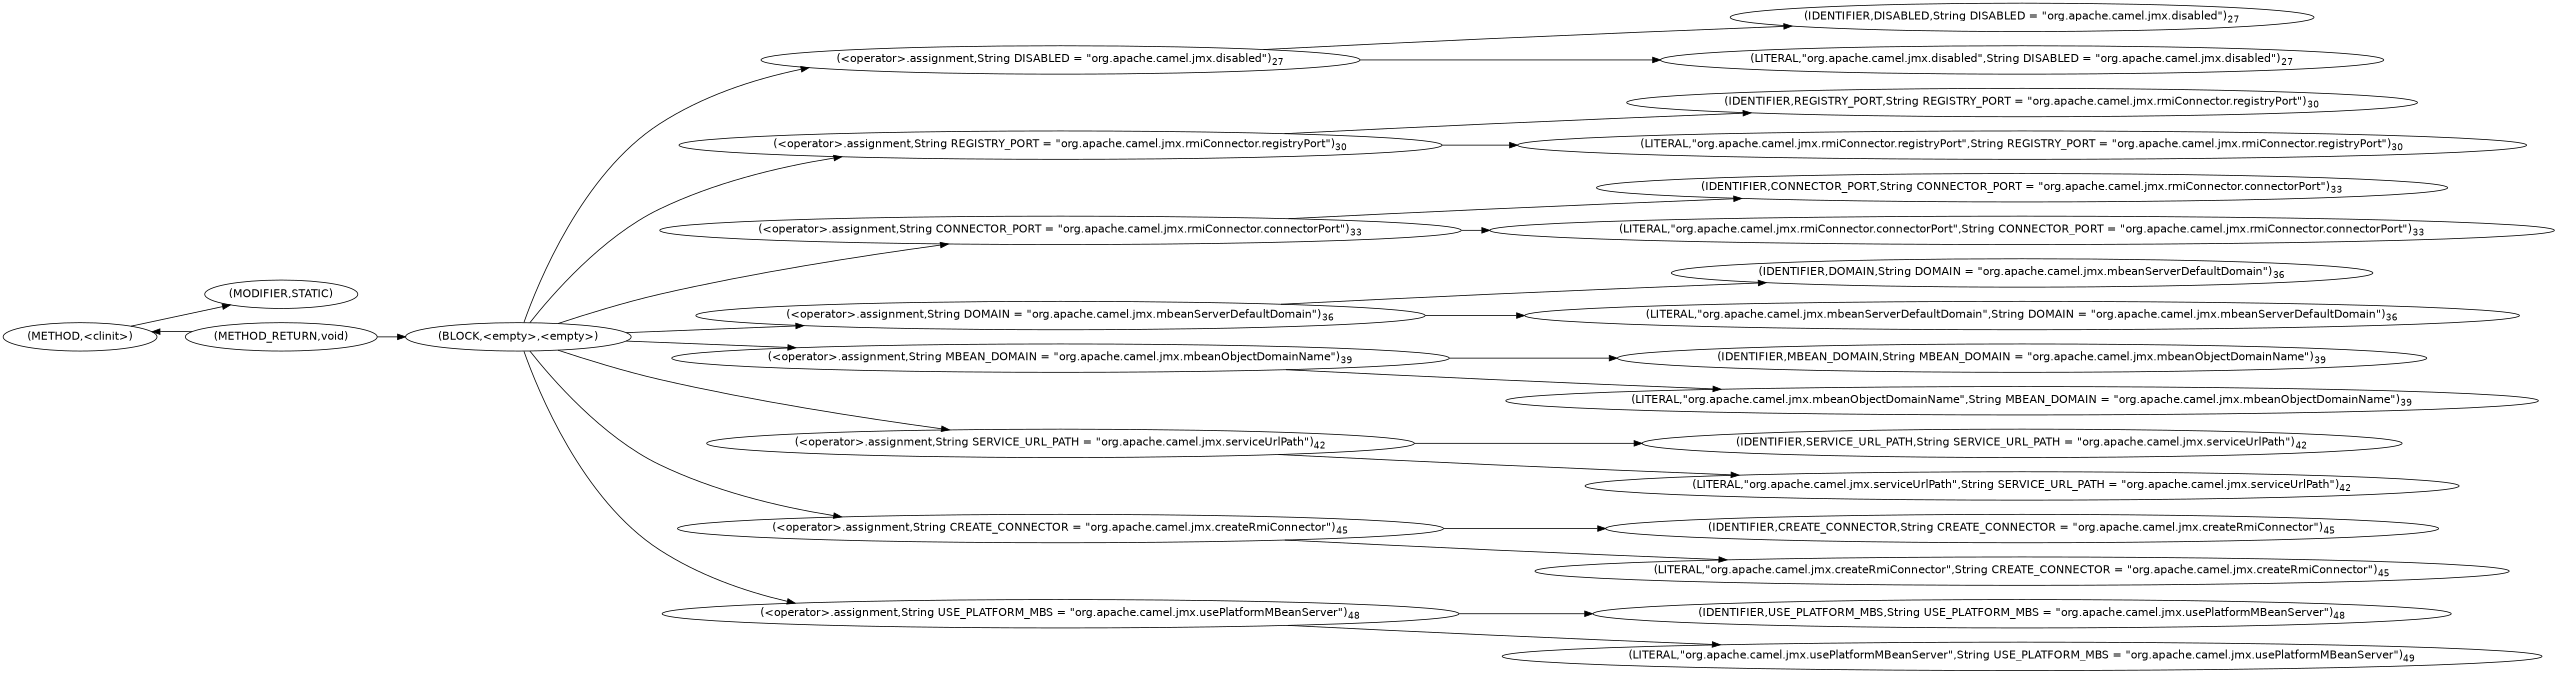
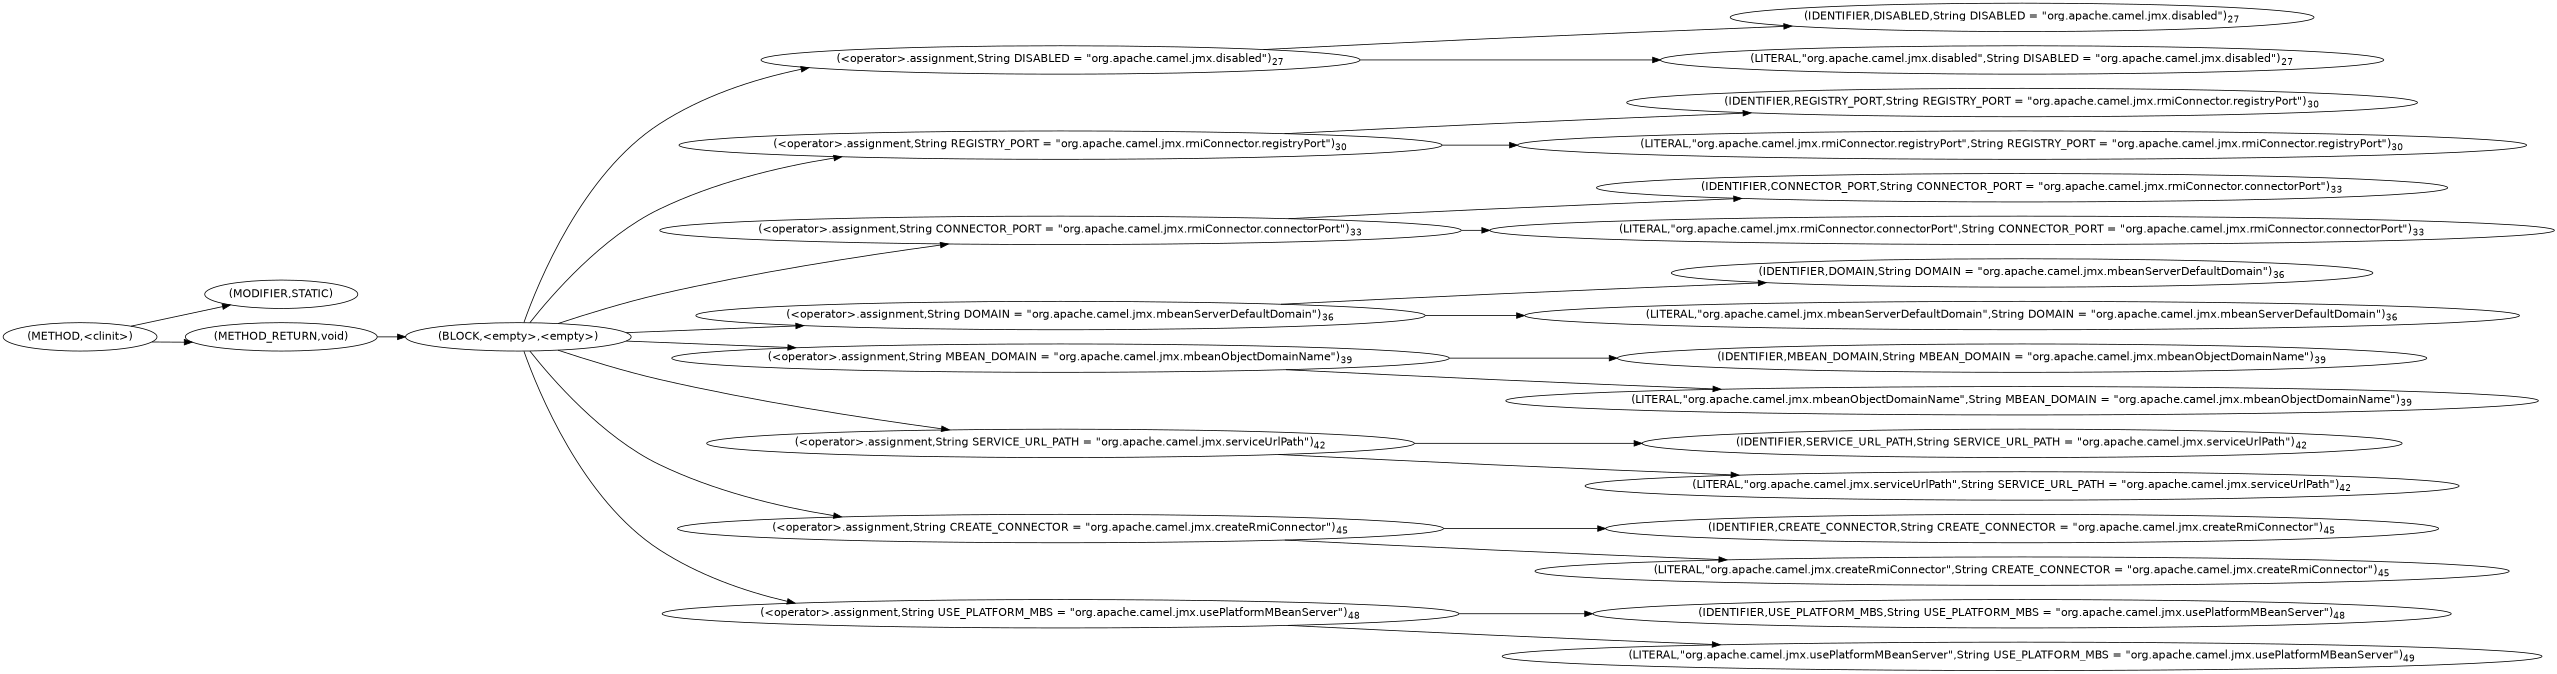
(176, 332) -> (168, 342)
